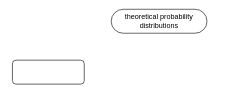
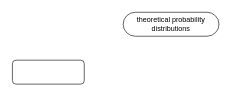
(159, 21) -> (171, 24)
